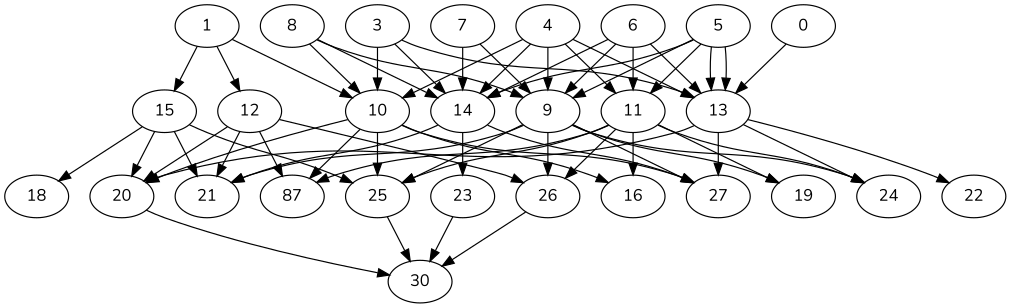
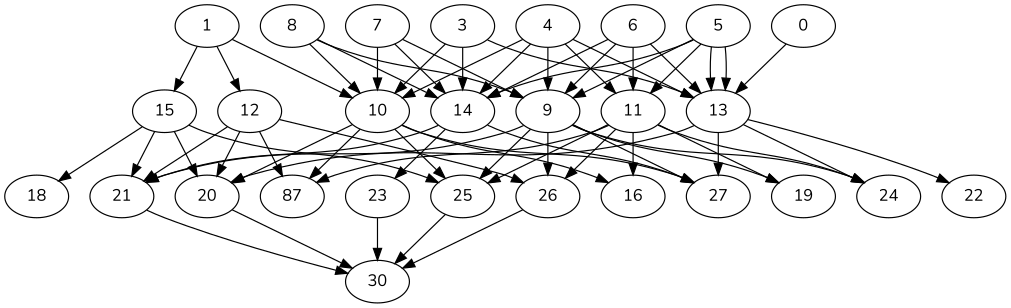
none -> (377, 63)
none -> (240, 243)
